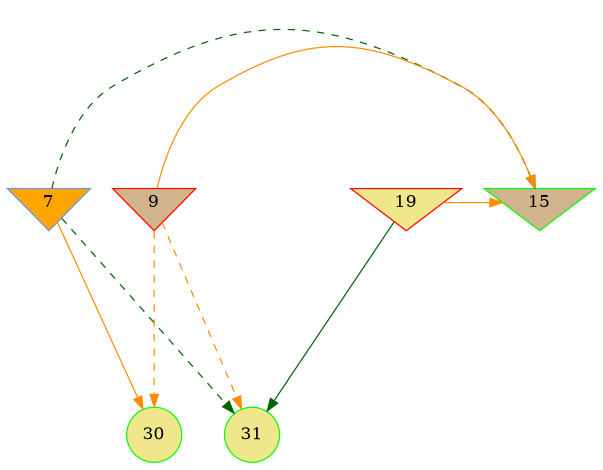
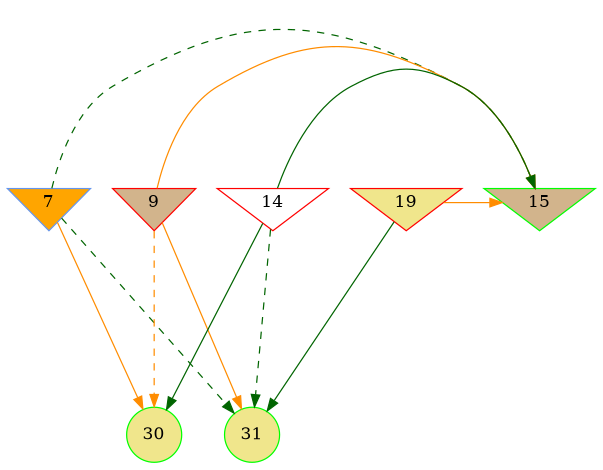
none -> (273, 203)
(199, 310) -> (199, 310)
